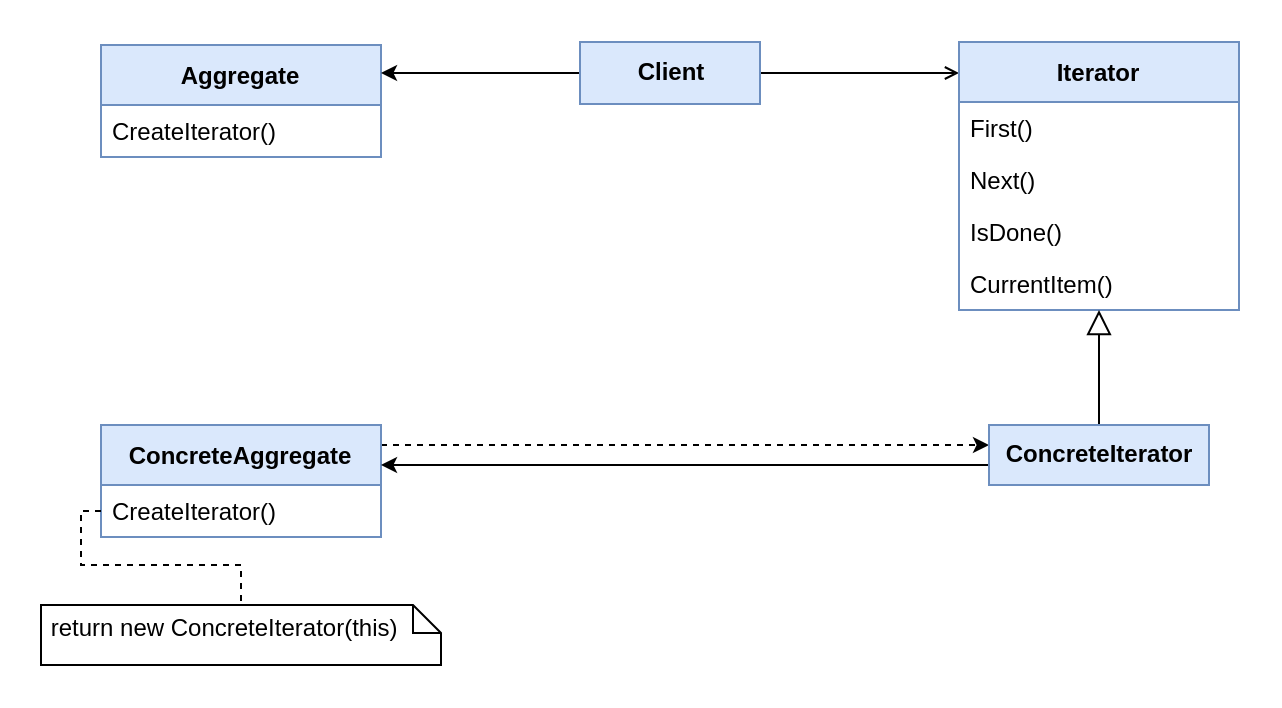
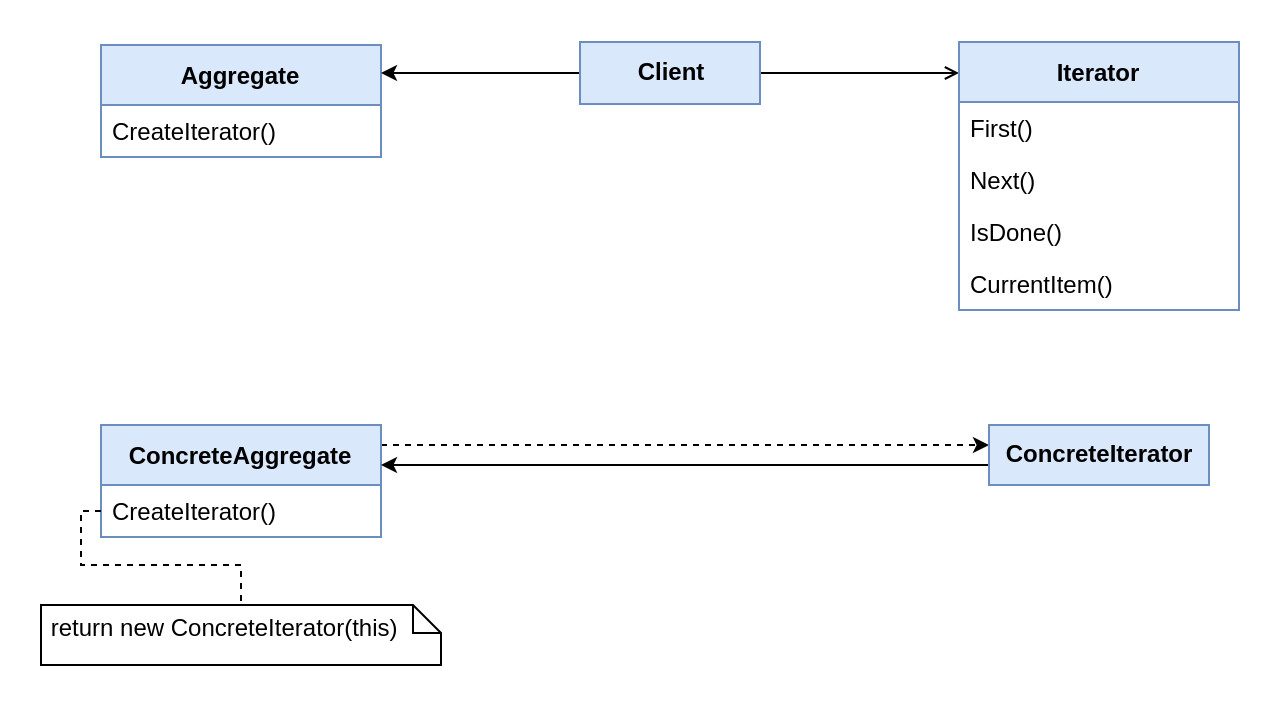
(1099, 380) -> none
